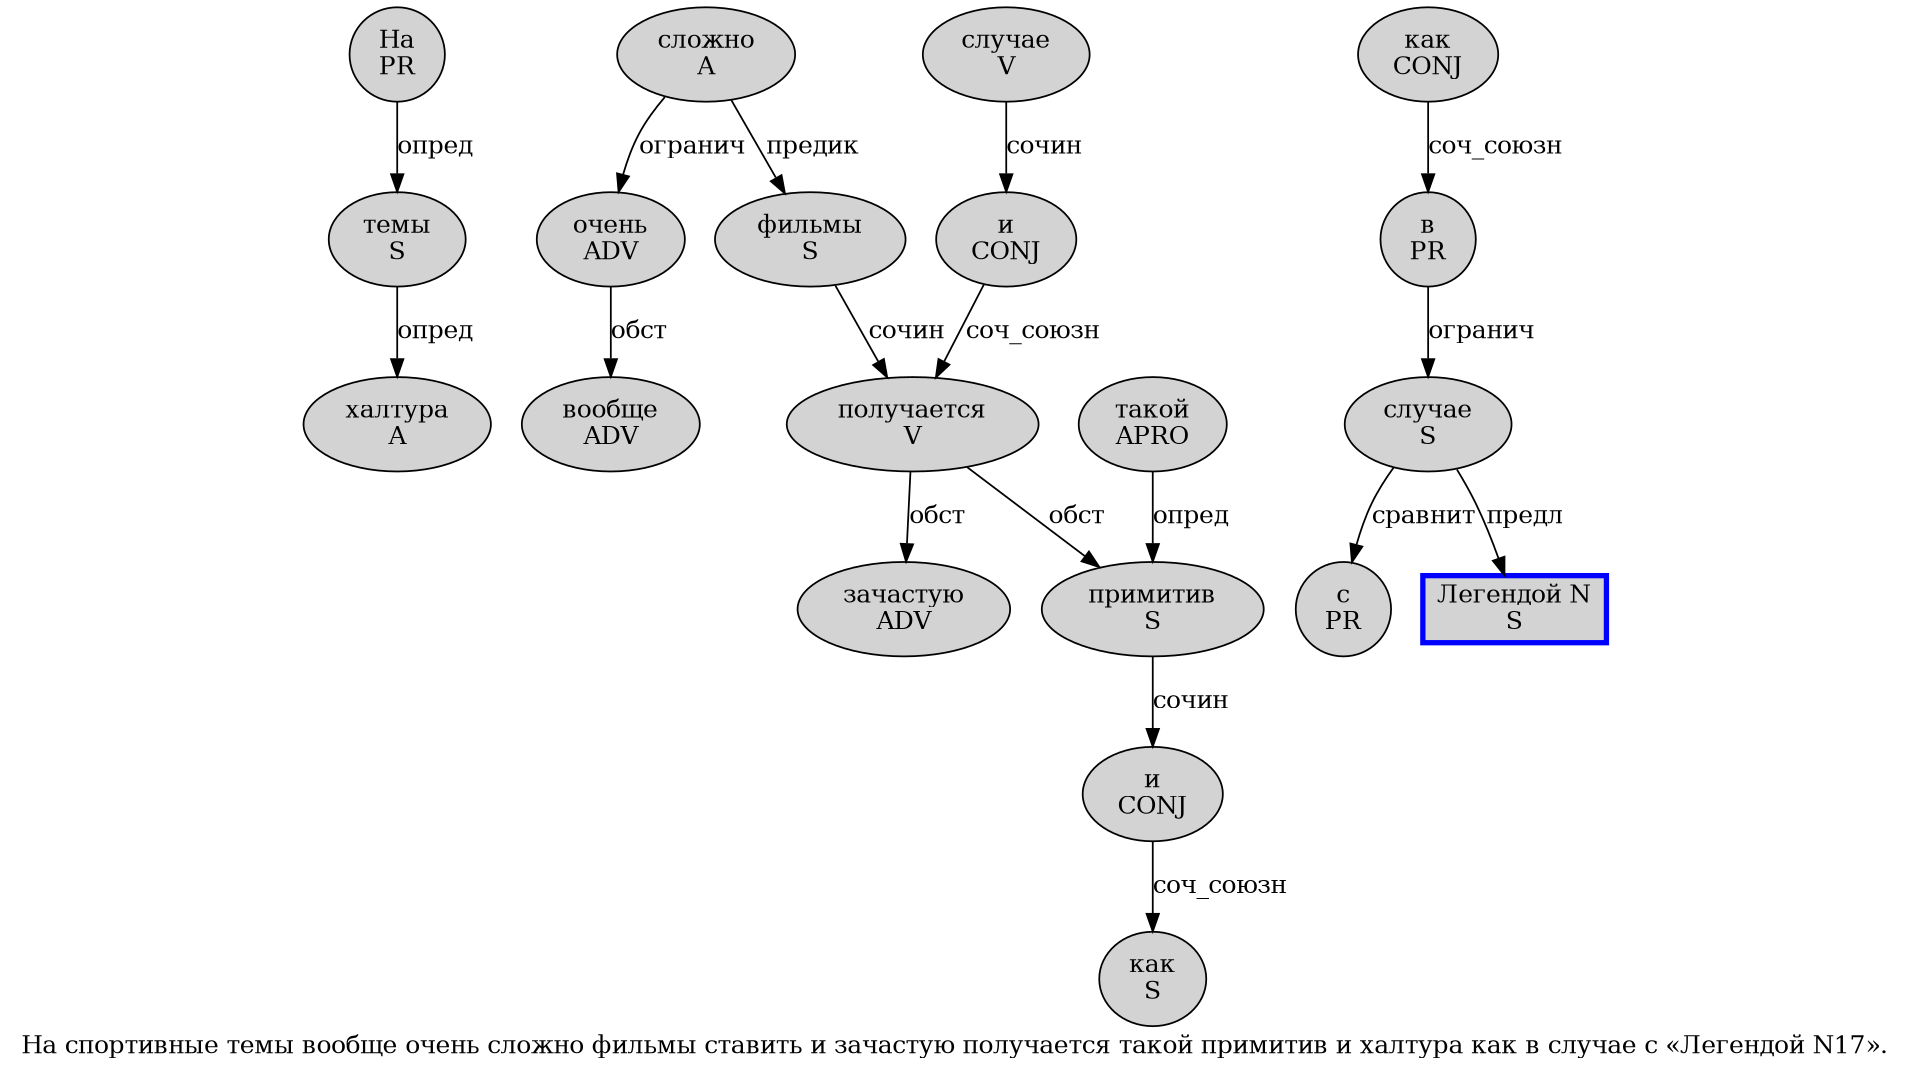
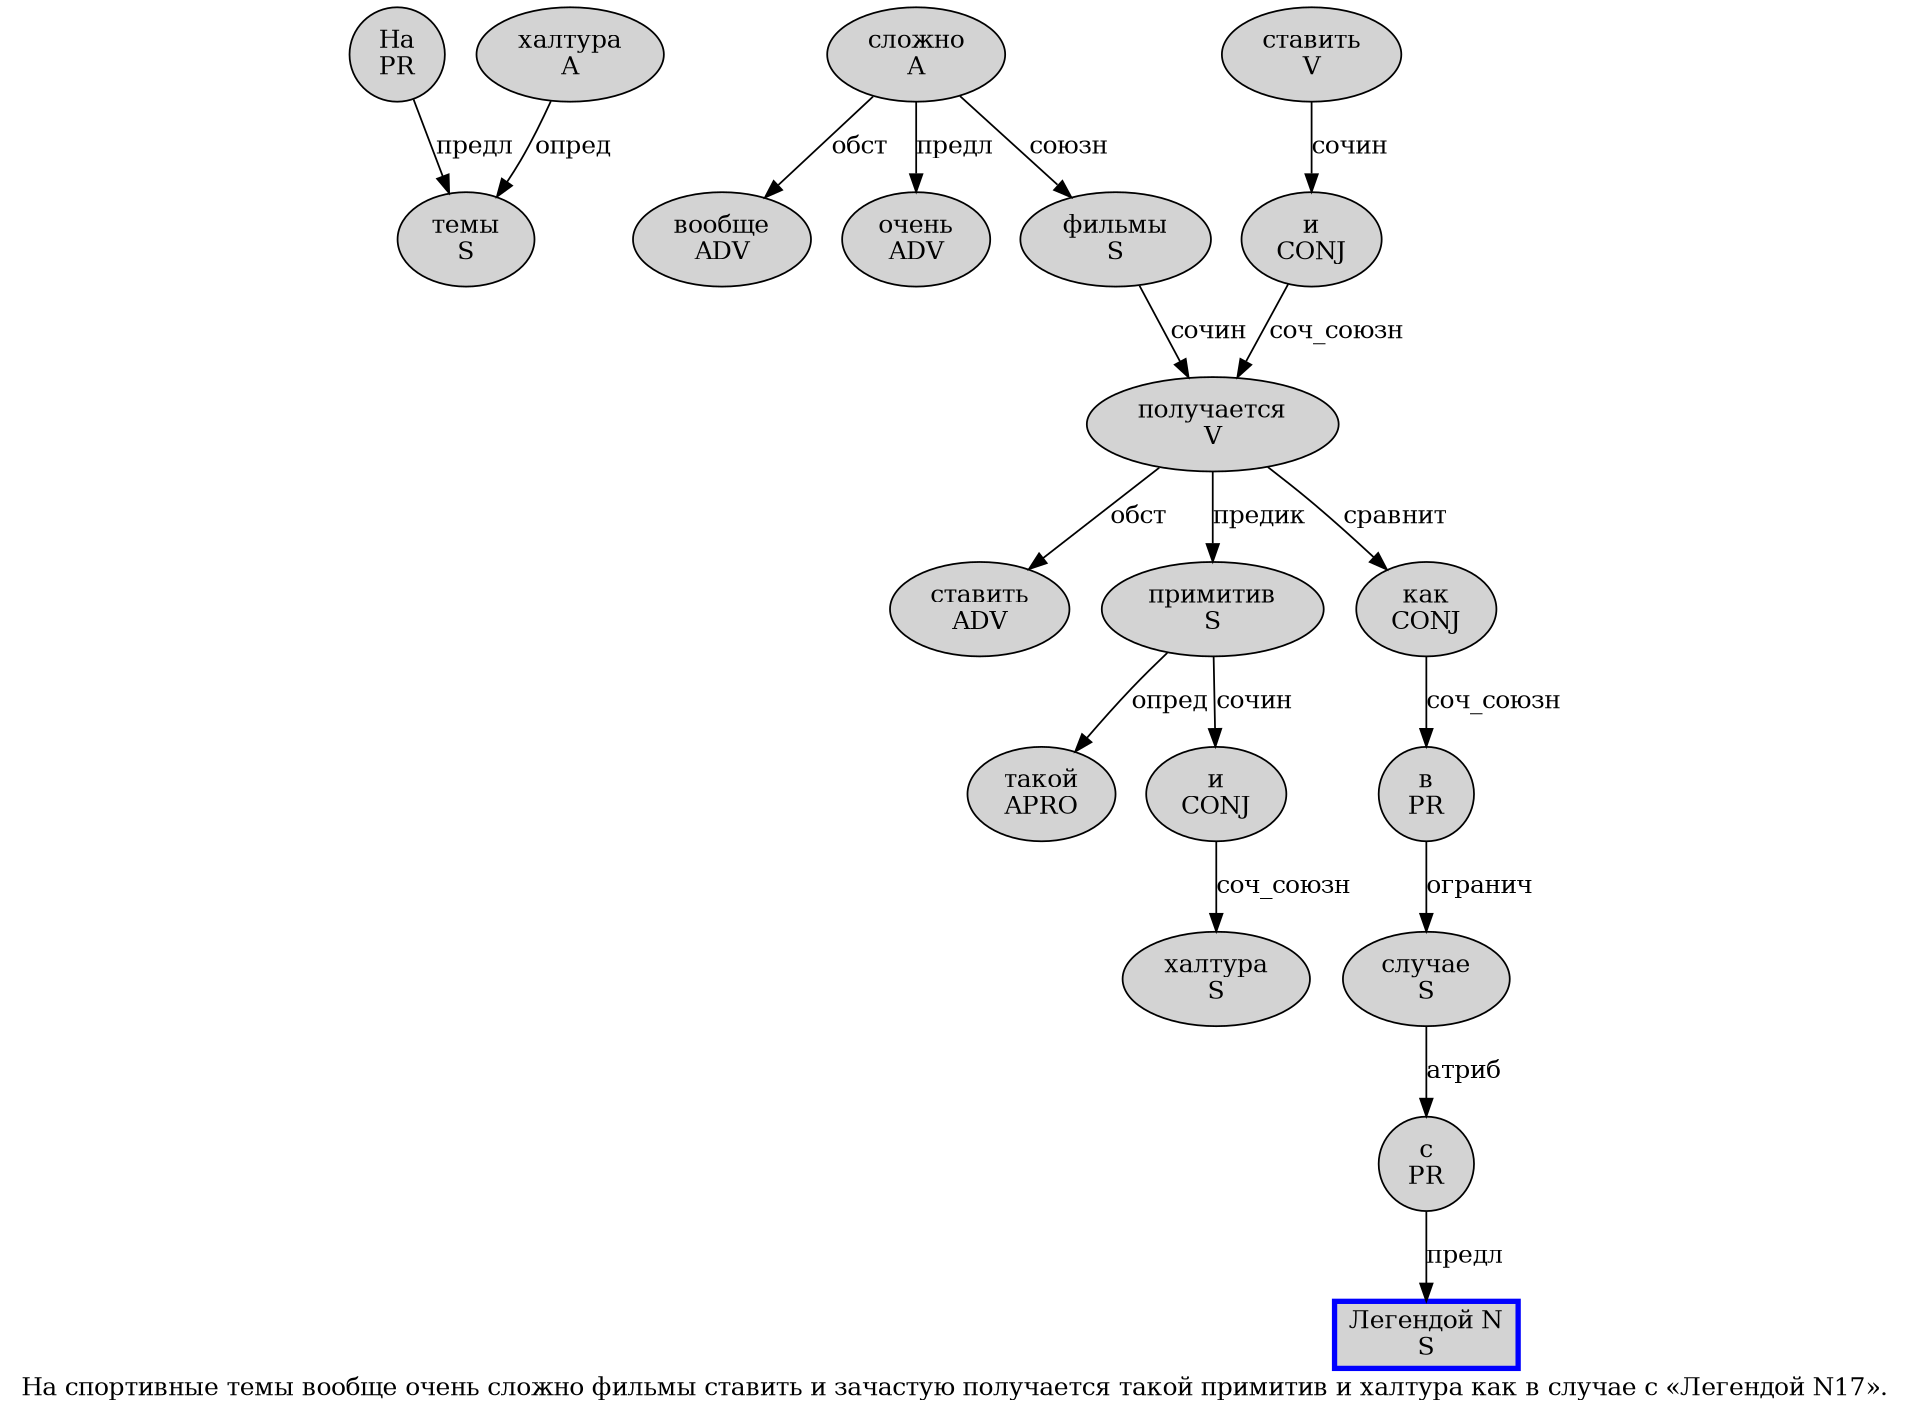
(1006, 54) -> (1312, 54)
(435, 147) -> (475, 147)
(693, 147) -> (955, 147)
(813, 147) -> (1069, 147)
(397, 323) -> (531, 143)
(611, 323) -> (826, 141)
(1153, 508) -> (1126, 694)
none -> (1322, 511)
(1480, 513) -> (1426, 1247)
(1077, 517) -> (1260, 517)
(1424, 517) -> (1464, 1071)
(904, 609) -> (980, 609)
(1153, 979) -> (1216, 979)
